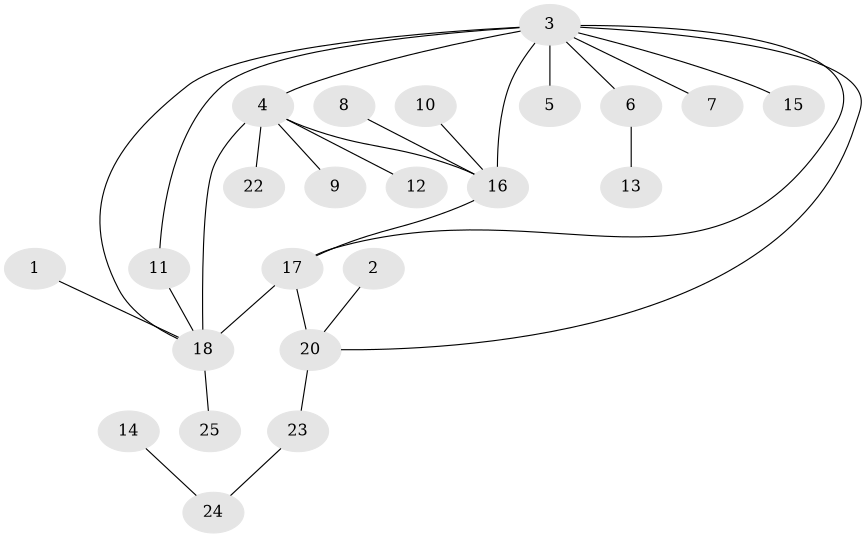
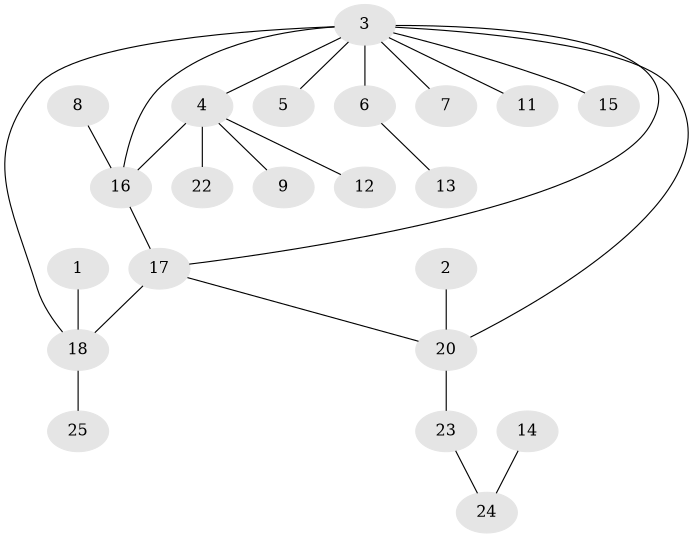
(426, 106) -> none
(205, 221) -> none
(181, 309) -> none
